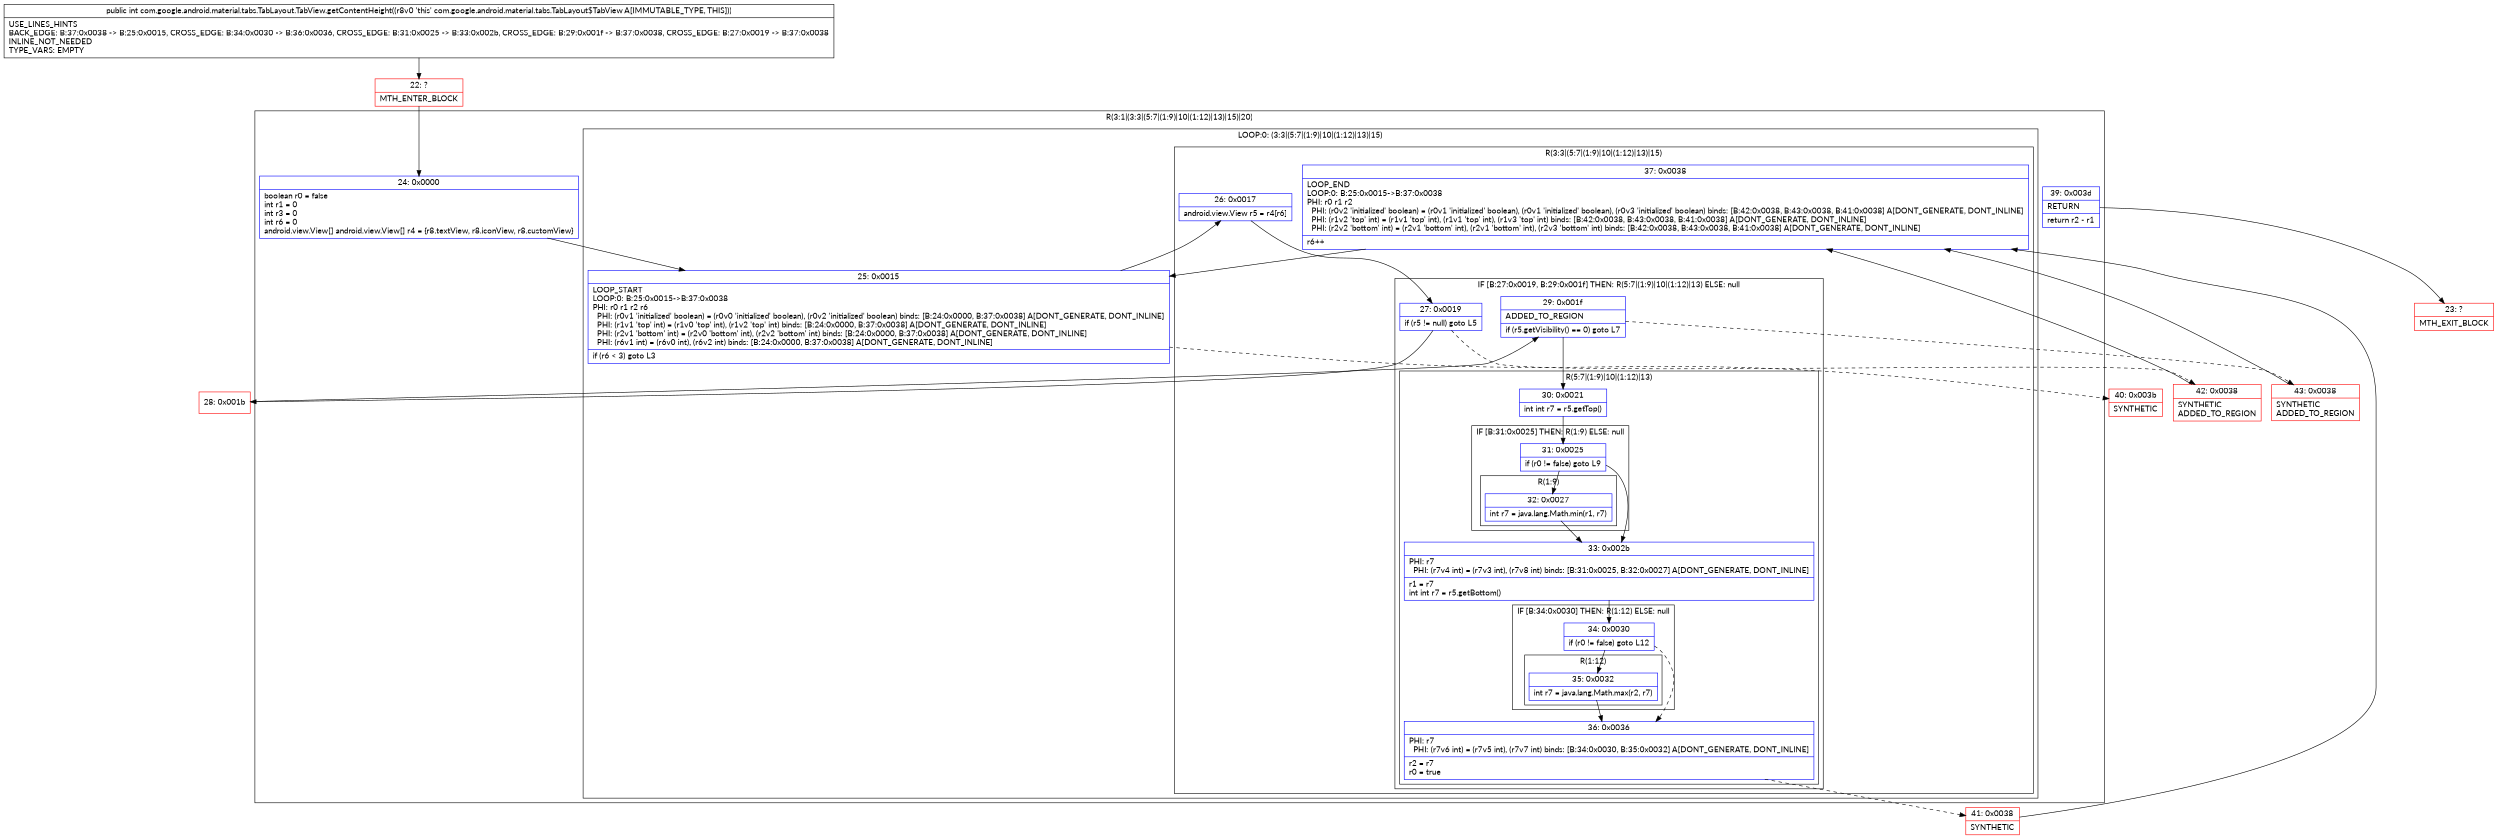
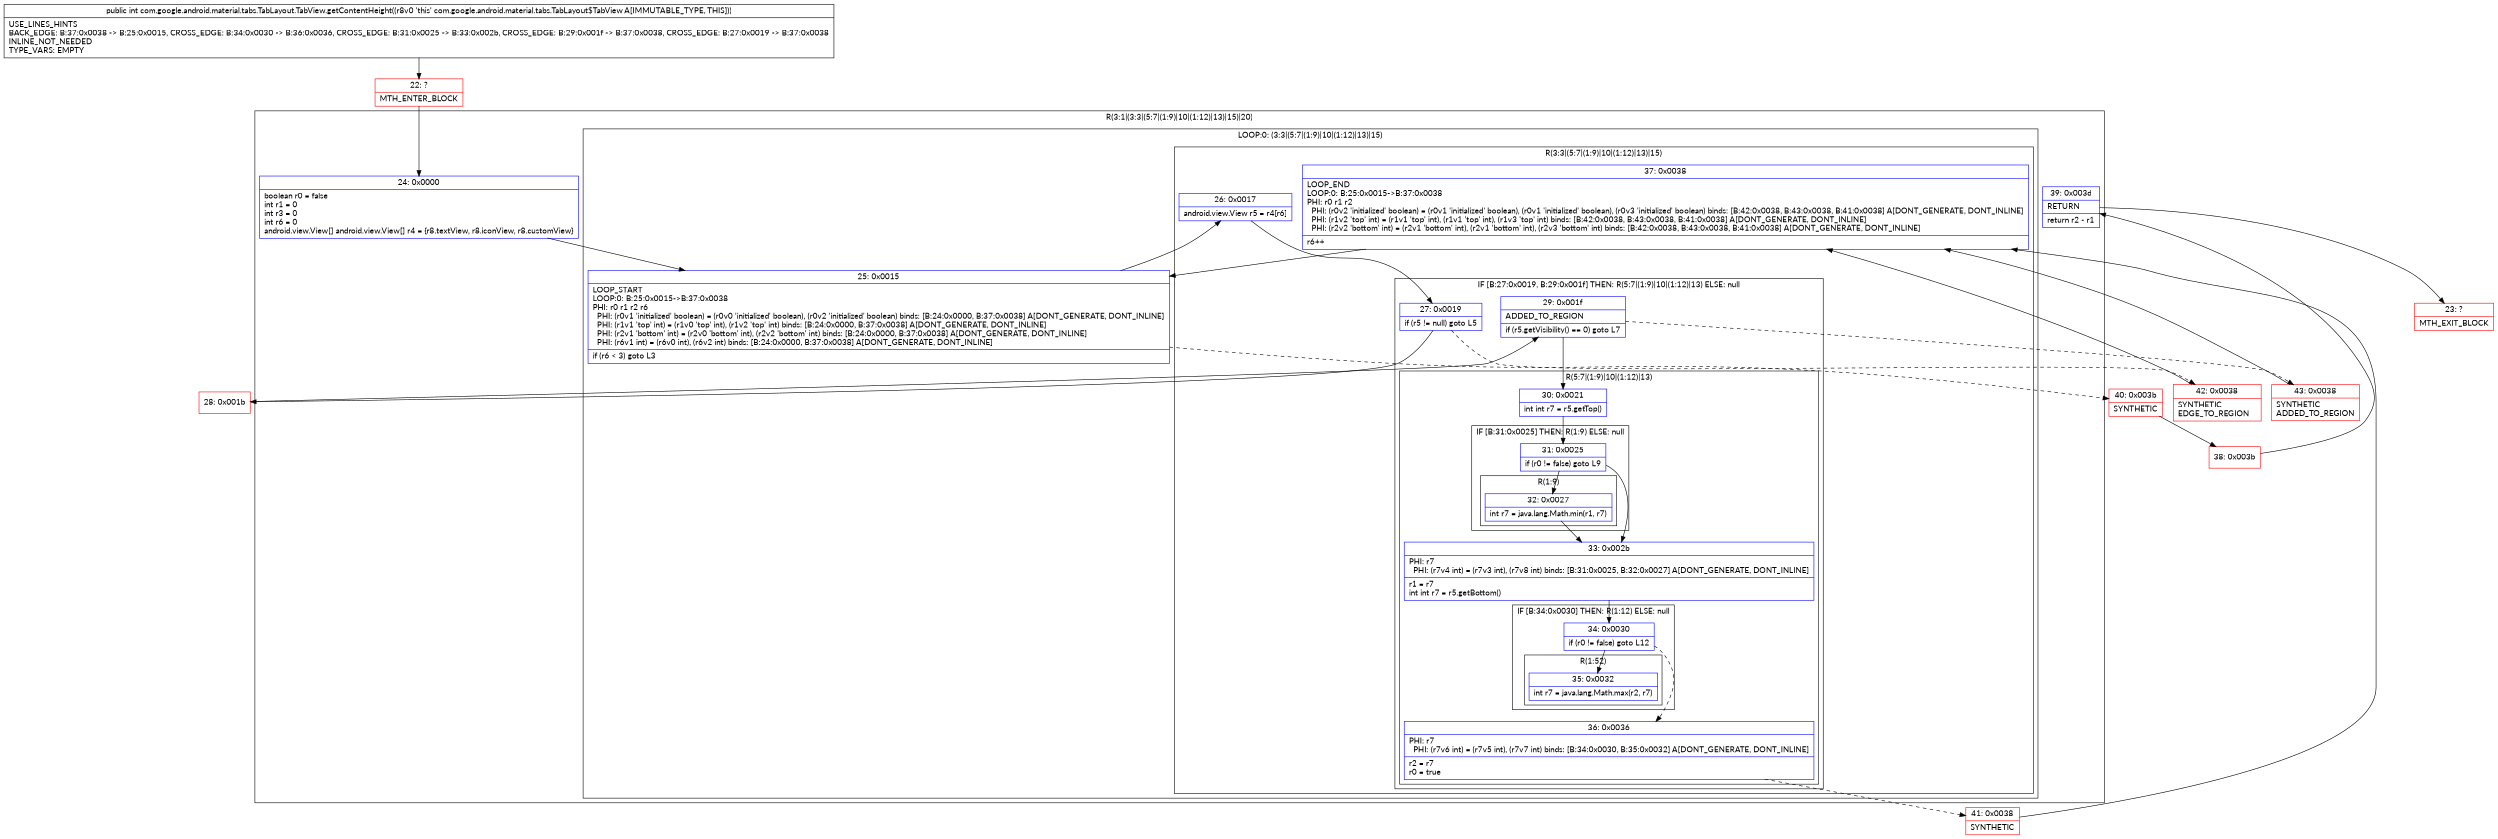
(2217, 414) -> (2214, 414)
none -> (2235, 457)
(1593, 662) -> (1593, 662)
(1599, 708) -> none
